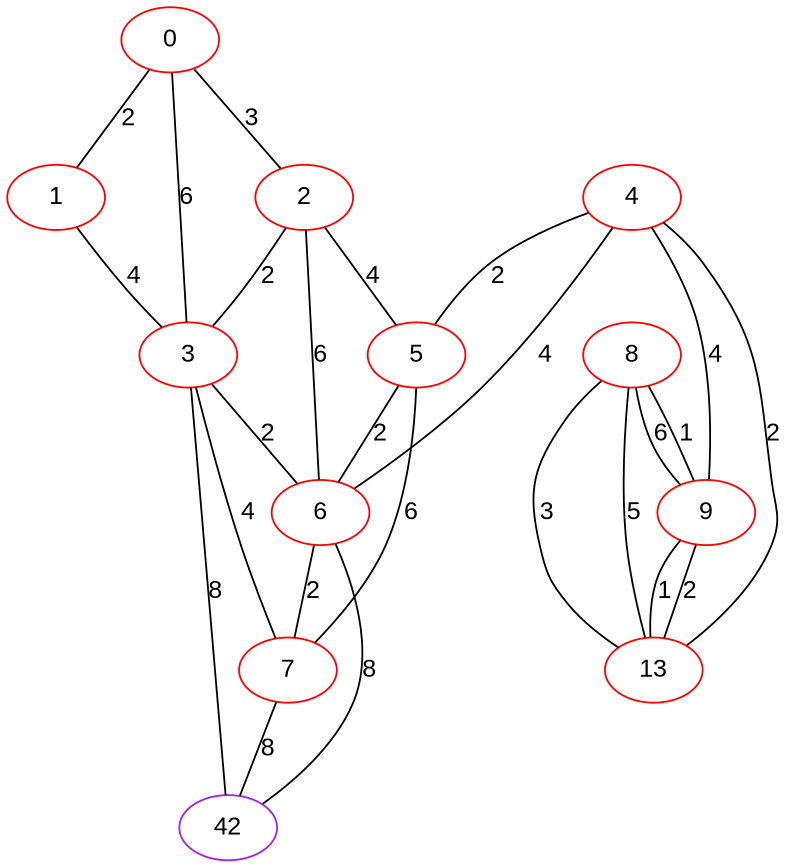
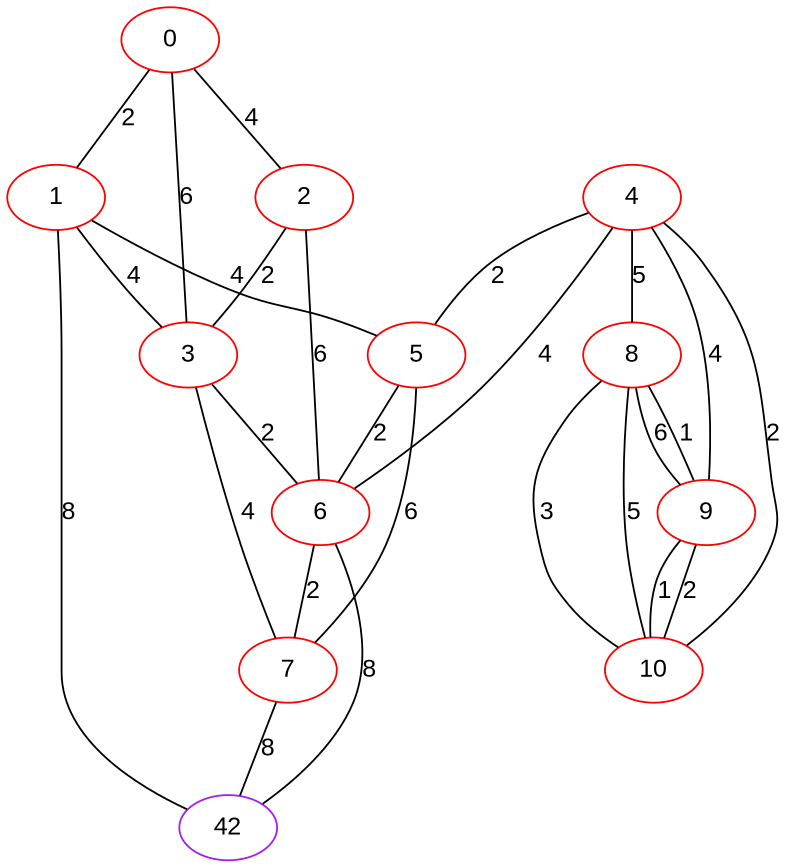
(252, 119) -> (252, 119)
(360, 276) -> (223, 287)
none -> (632, 276)
(208, 591) -> (62, 549)
(654, 670) -> (654, 670)
